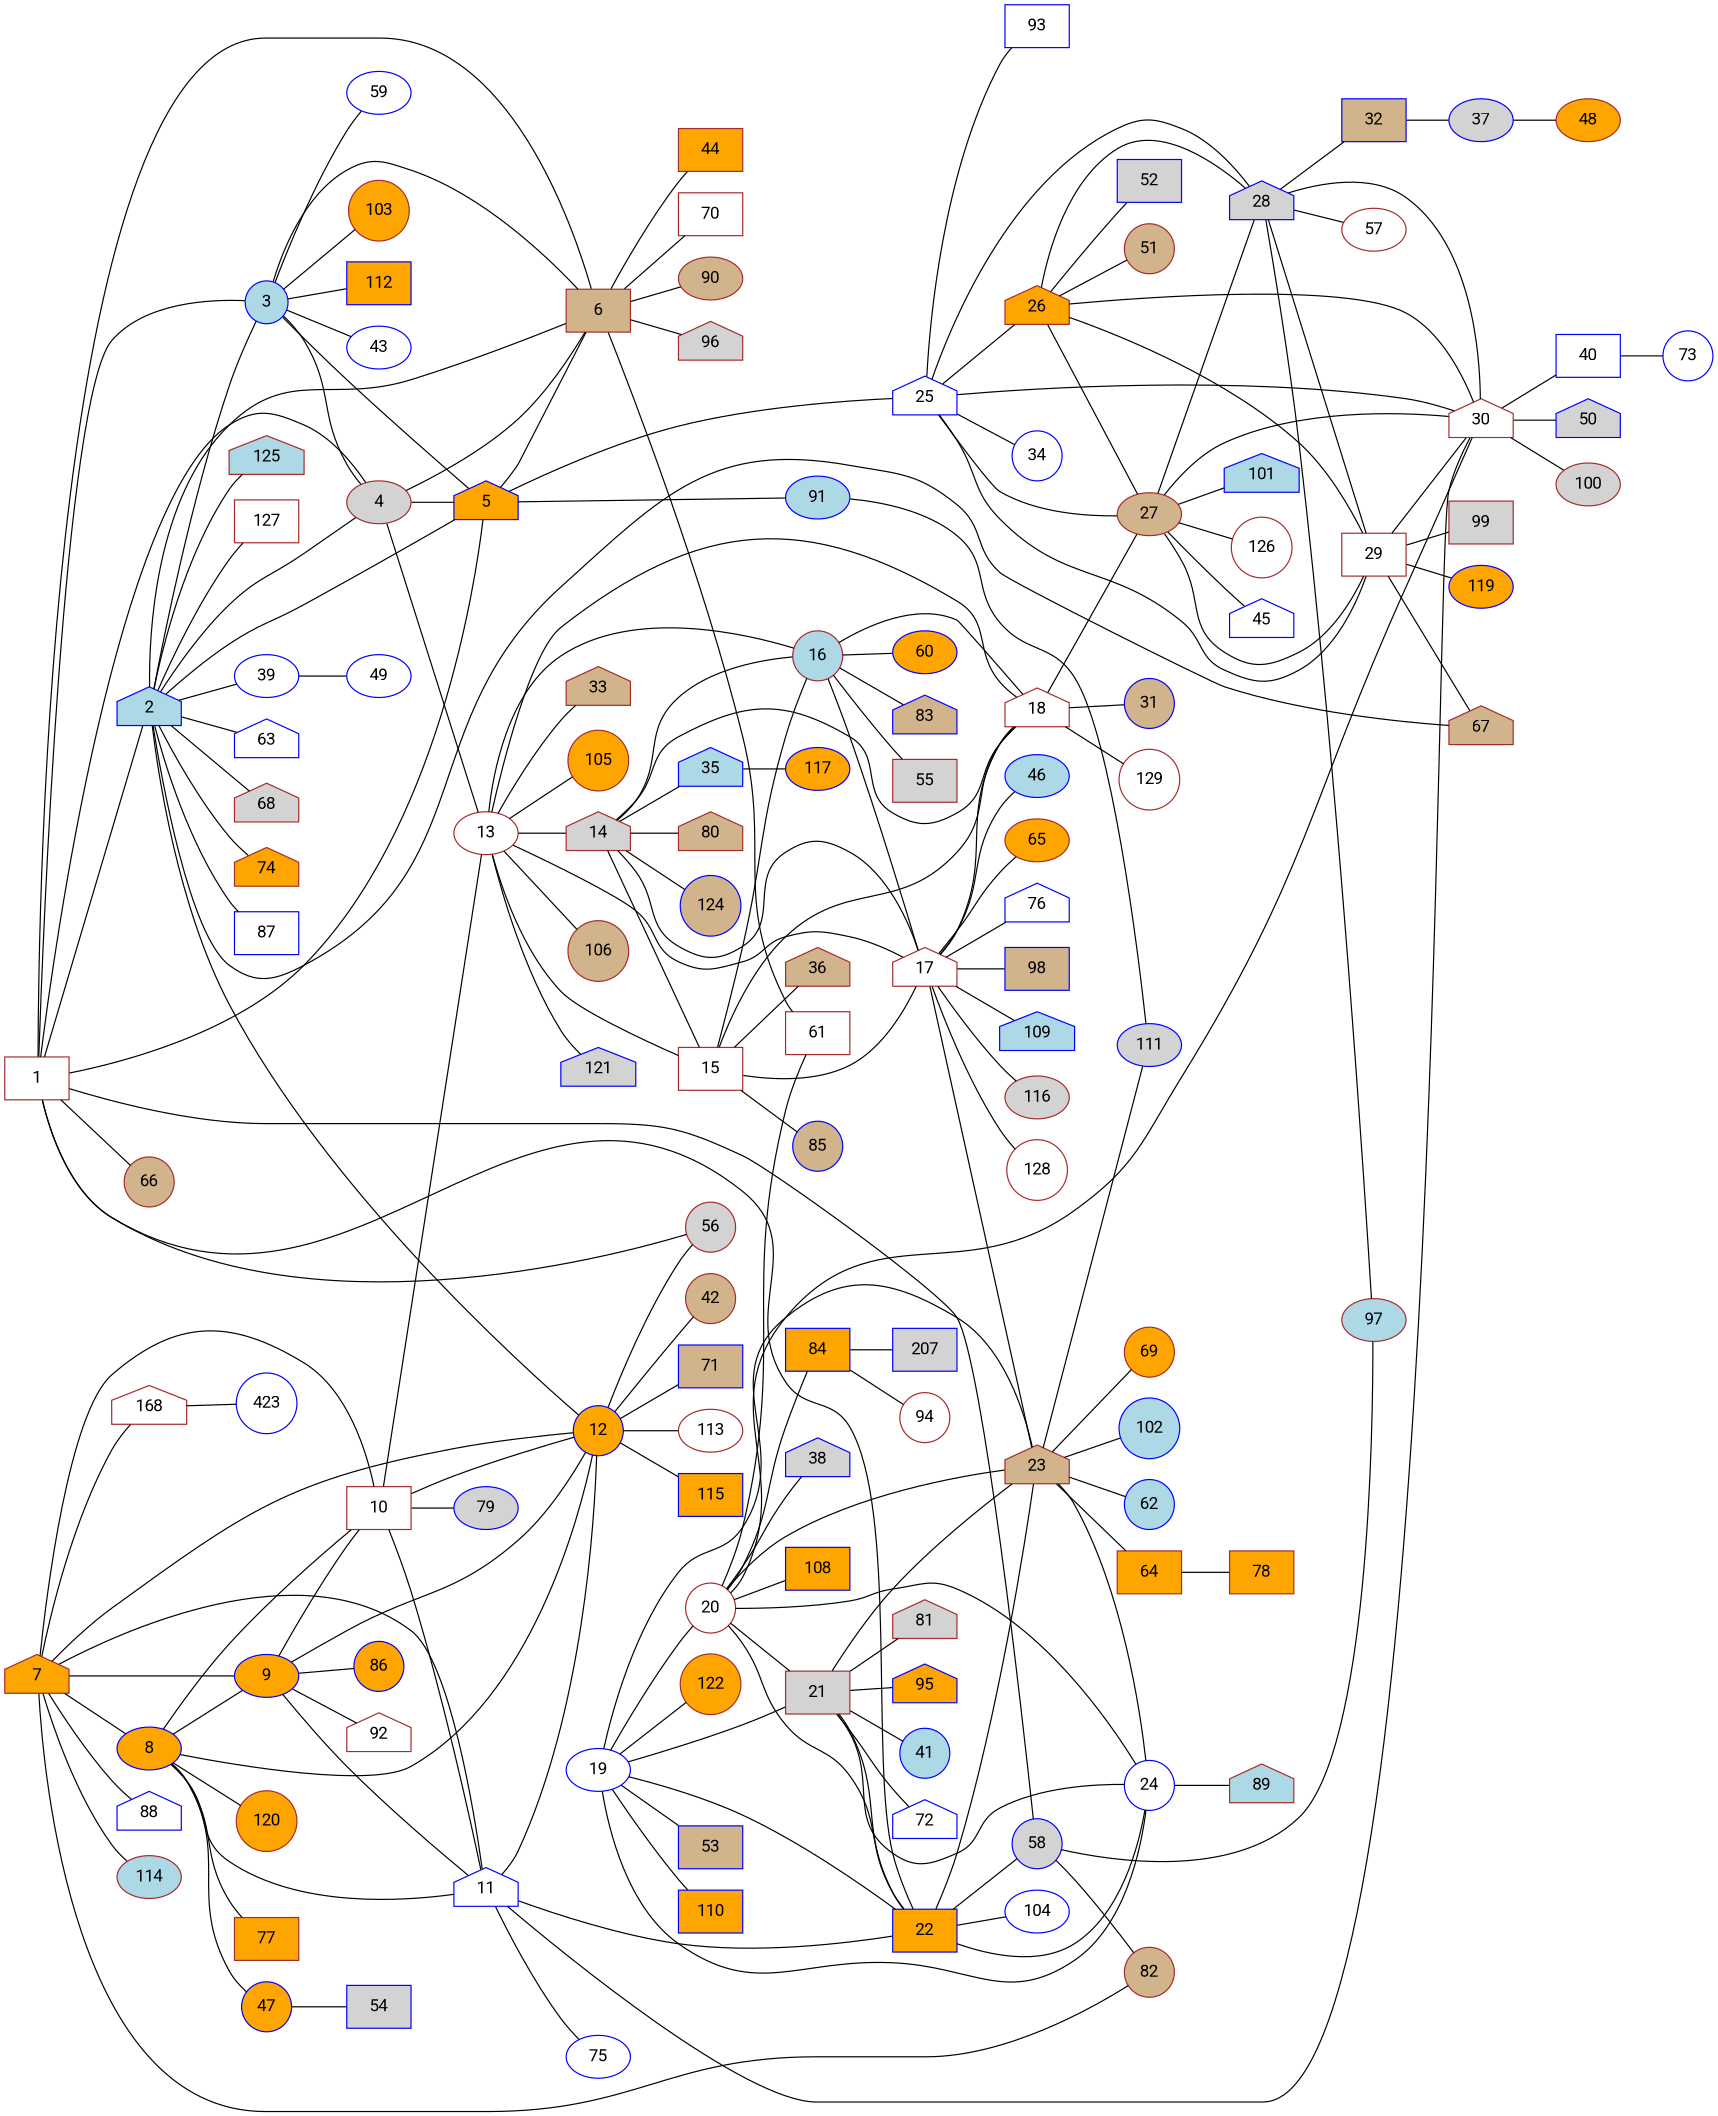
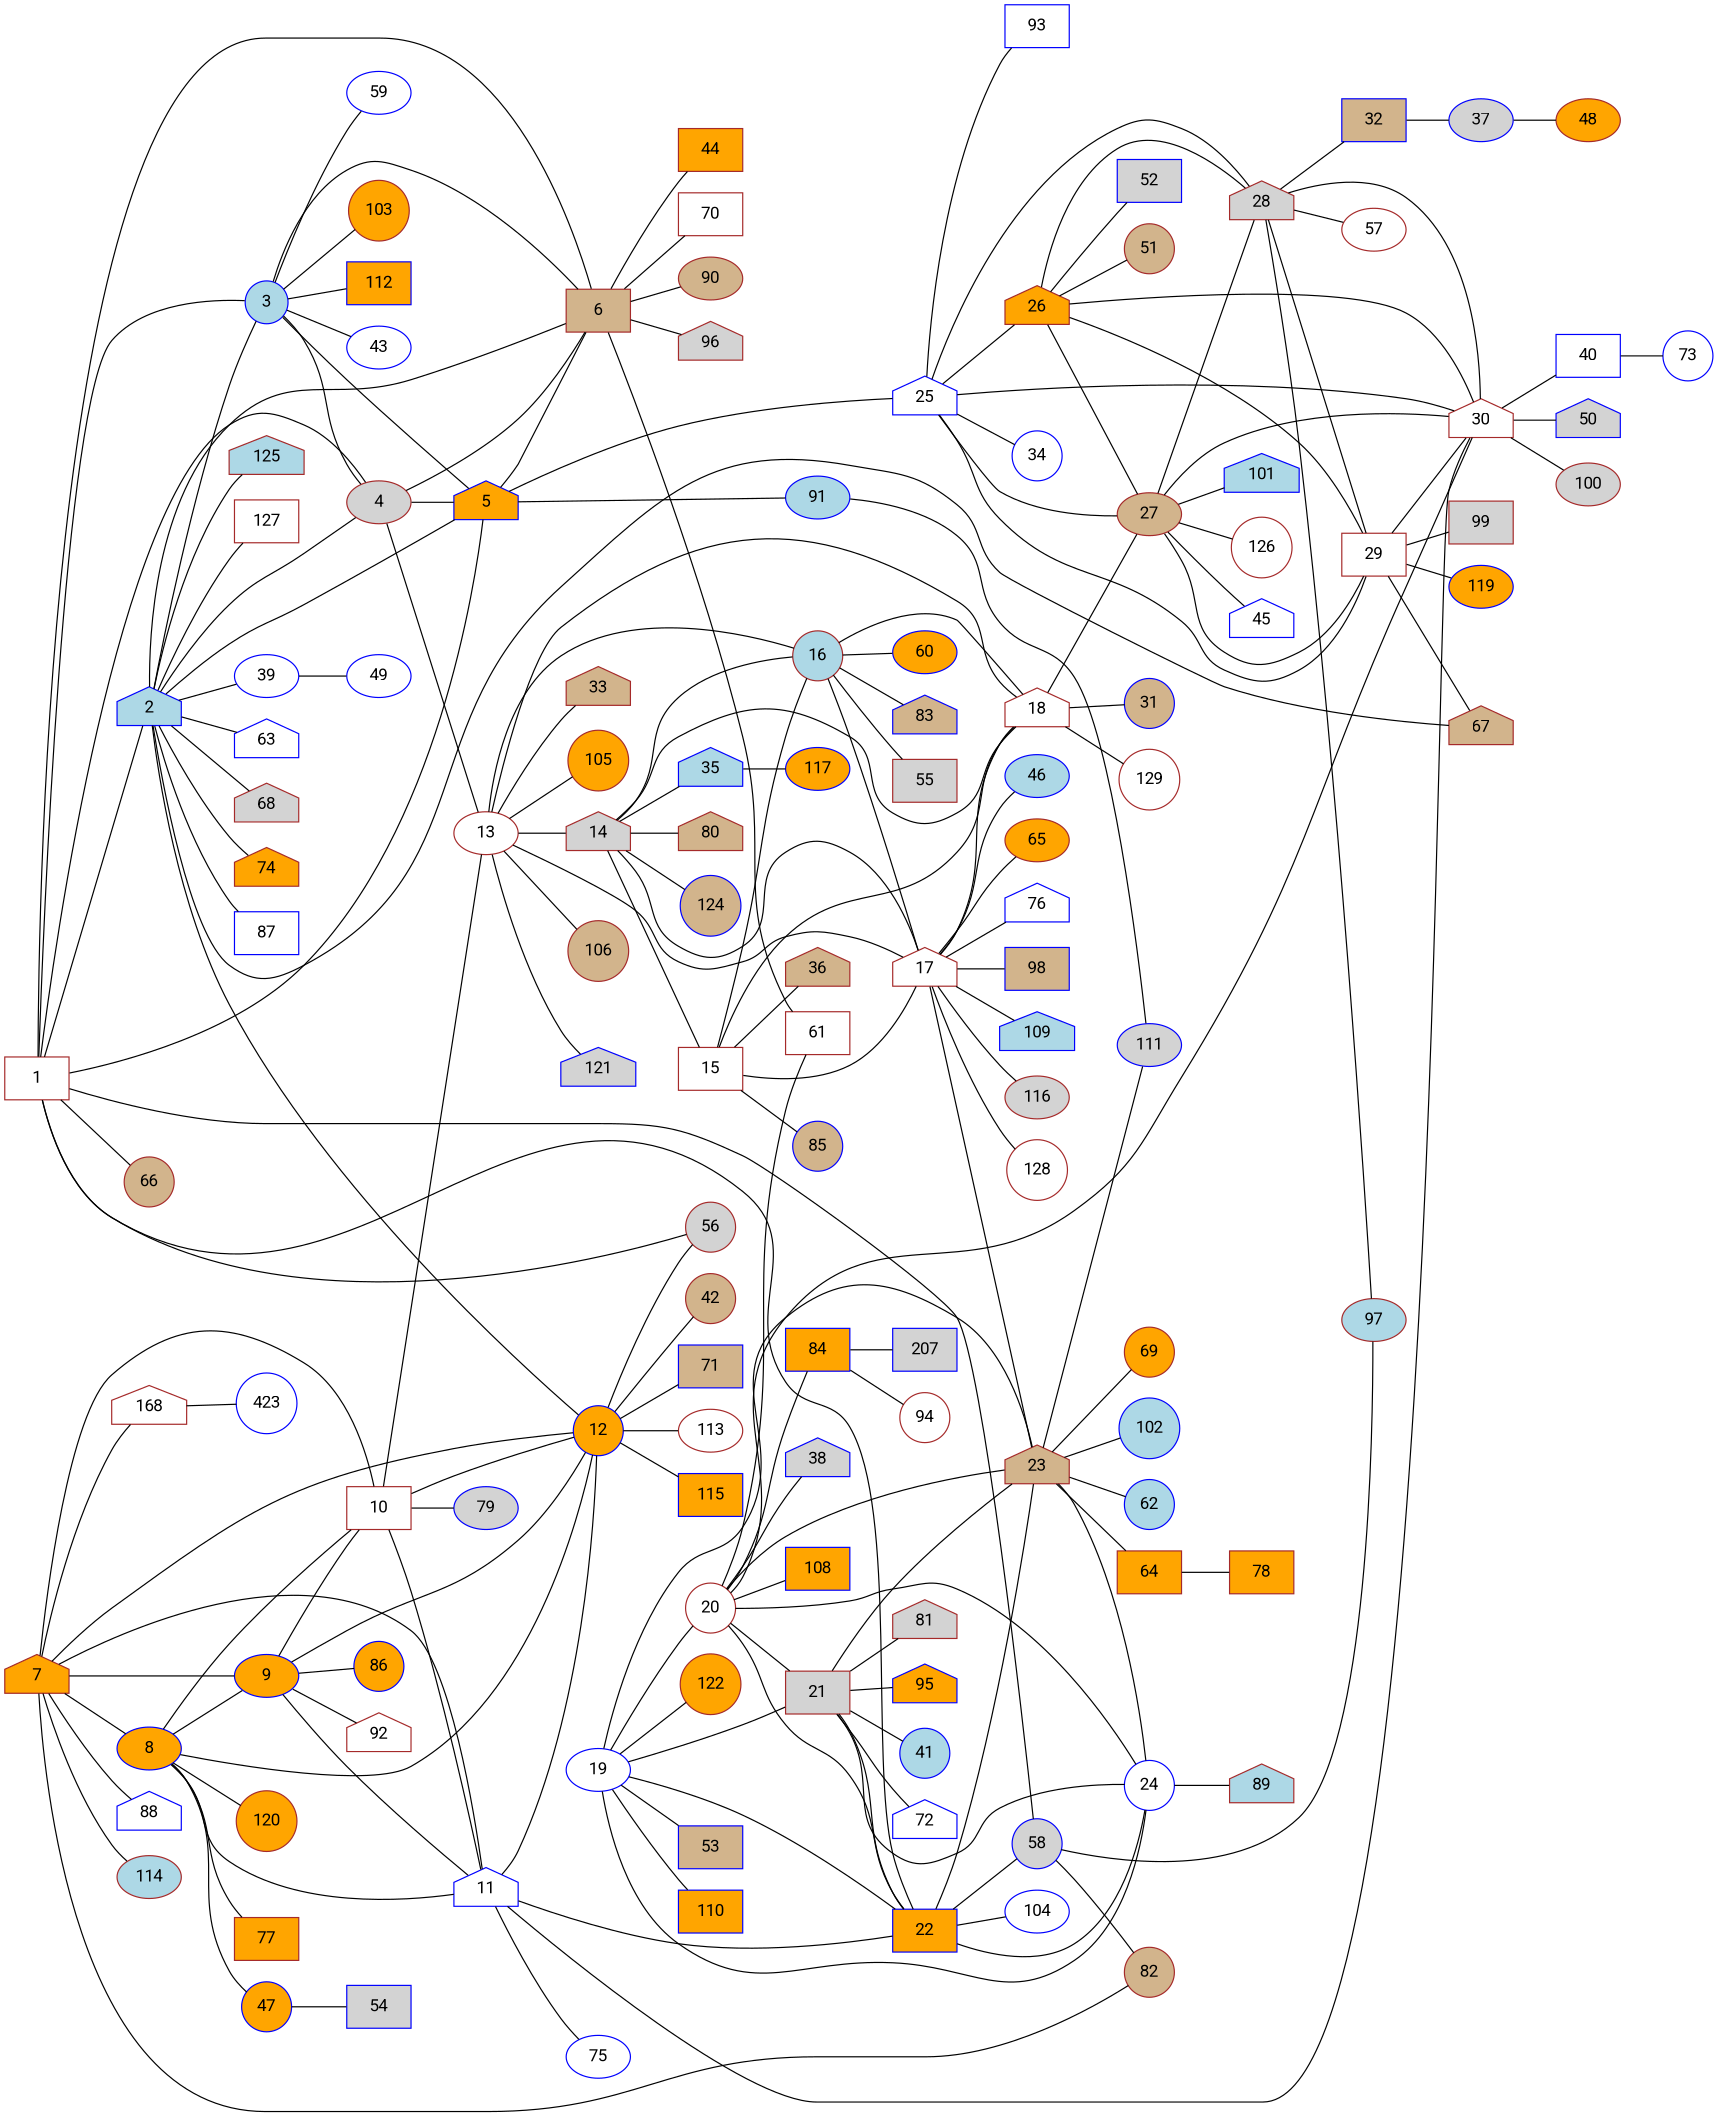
(1262, 202) -> (1262, 202)
(554, 984) -> none
